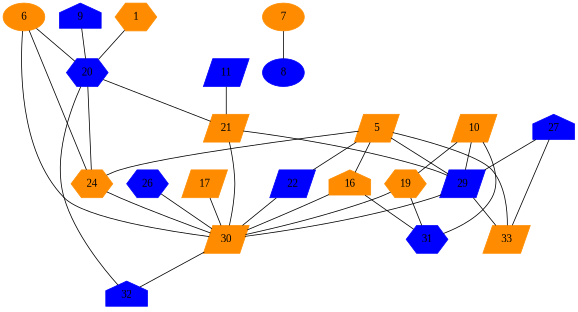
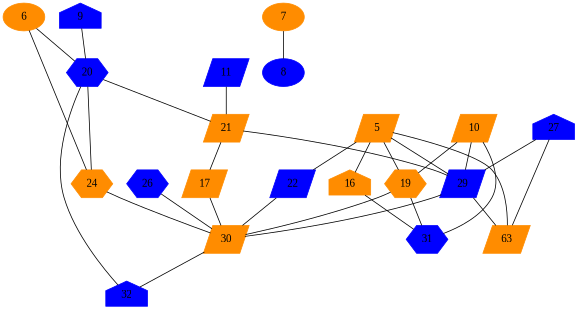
(136, 17) -> none
(238, 148) -> (389, 153)
(235, 184) -> (215, 156)
(56, 188) -> none
(288, 213) -> none
(507, 239) -> (507, 239)
